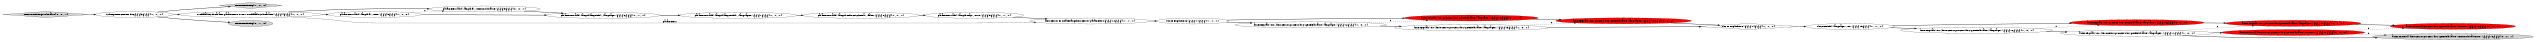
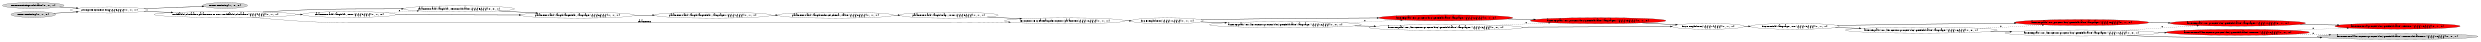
(251, 6) -> (225, 6)
(46, 14) -> (33, 6)
(193, 20) -> (65, 13)
(1748, 26) -> (1708, 26)
